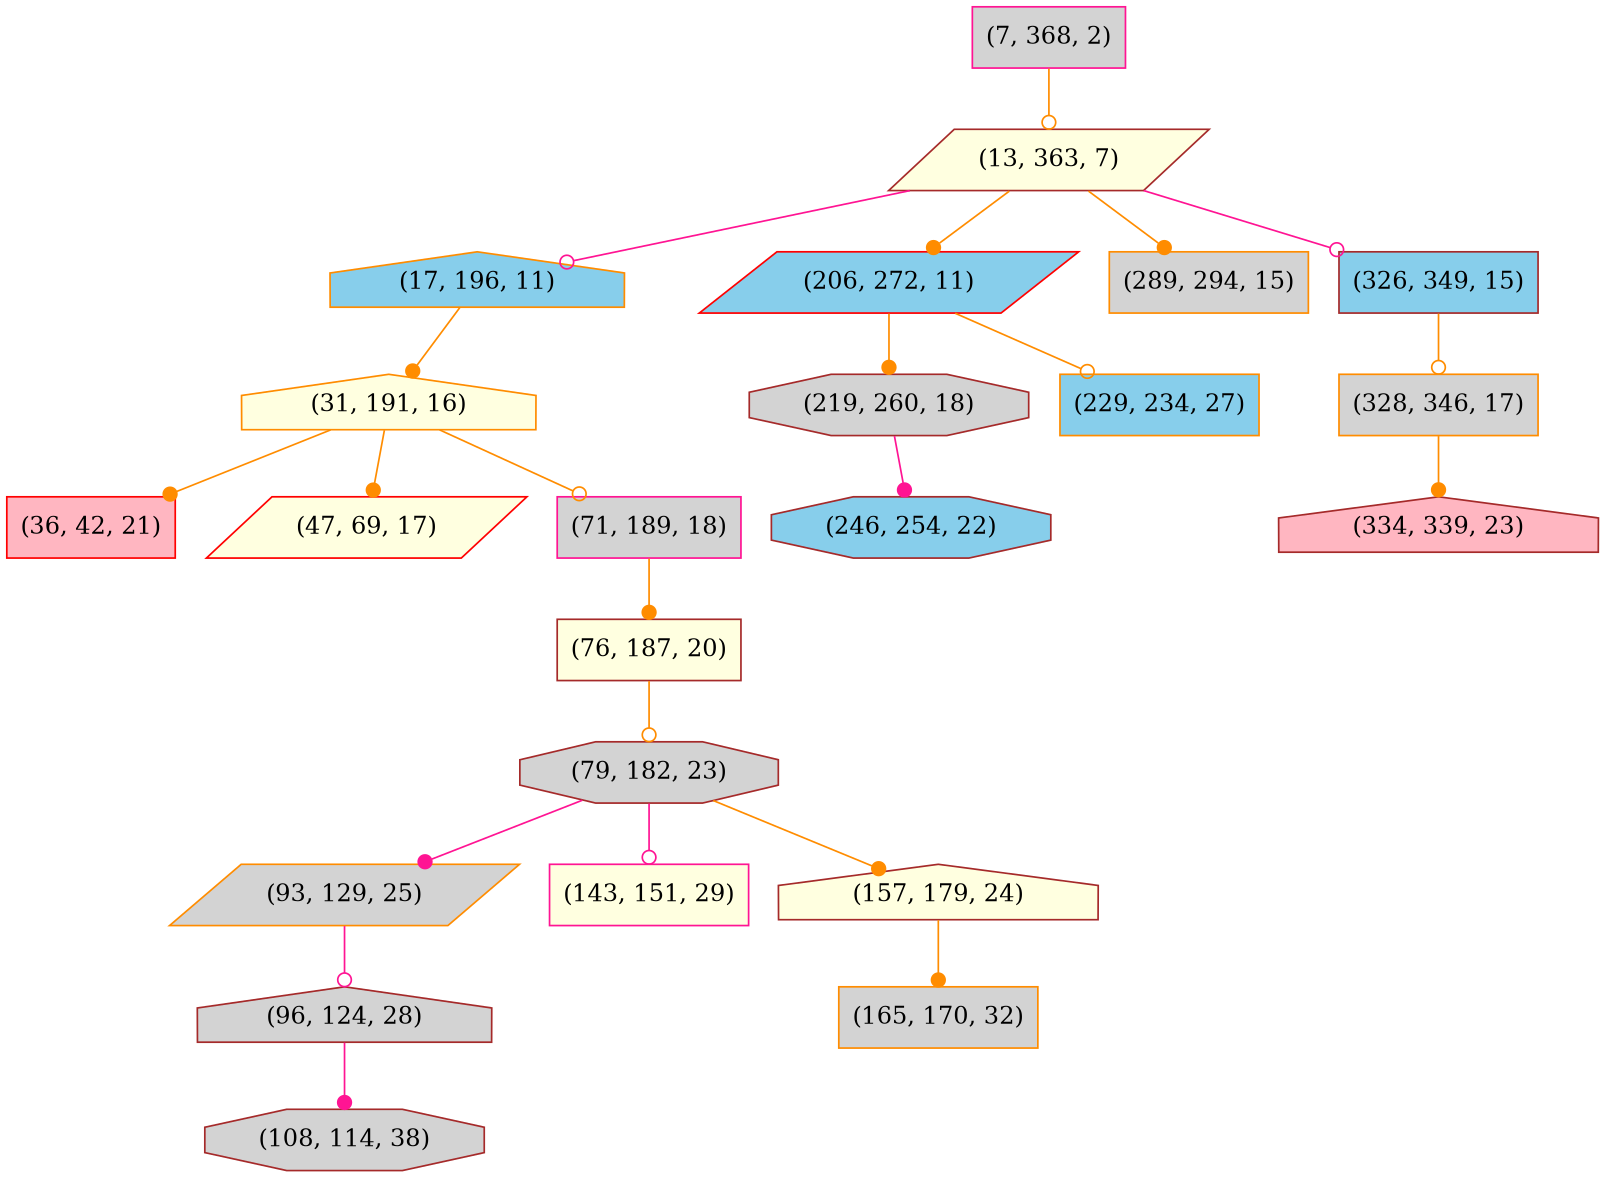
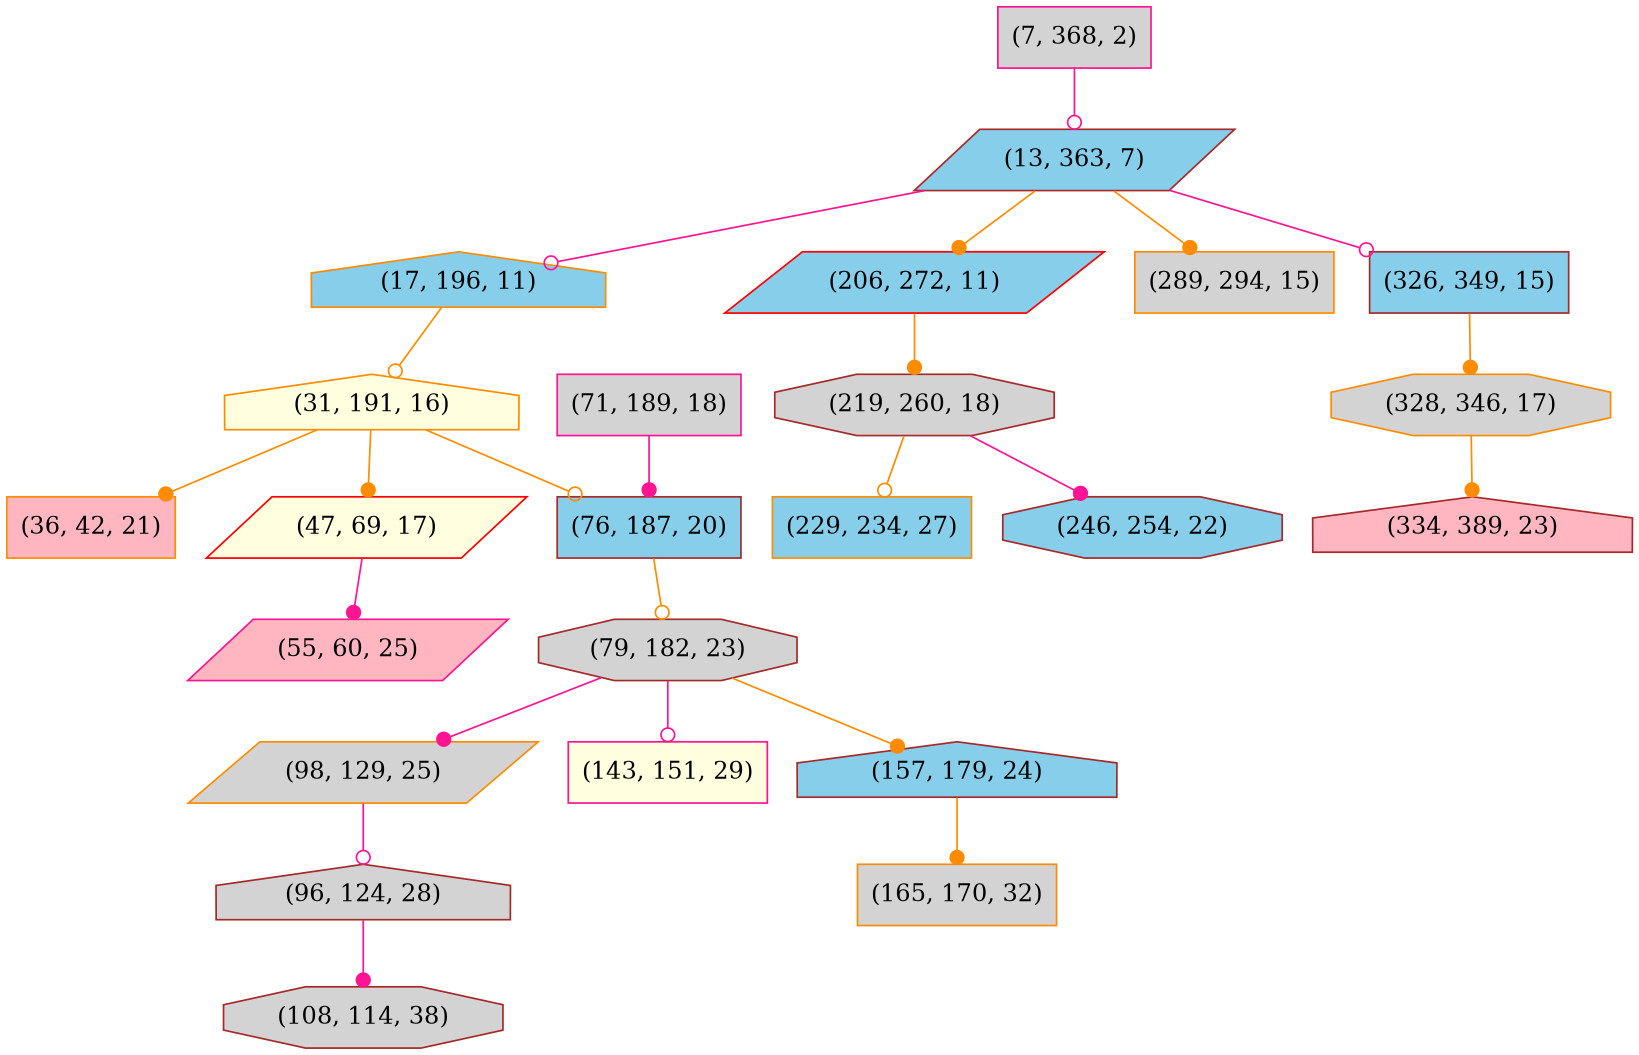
(1049, 92) -> (1074, 92)
(1049, 160) -> (1074, 160)
(438, 336) -> (420, 336)
(1439, 337) -> (1470, 337)
(1018, 341) -> (896, 460)
(1439, 405) -> (1471, 405)
(506, 460) -> (497, 461)
(91, 527) -> (91, 527)
(1439, 527) -> (1473, 527)
(649, 582) -> (649, 460)
none -> (348, 650)
(649, 650) -> (649, 527)
(345, 895) -> (363, 772)
(938, 895) -> (957, 772)
